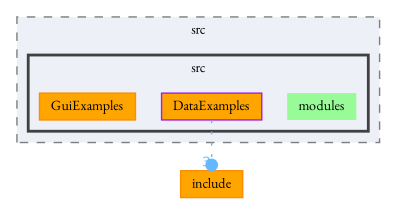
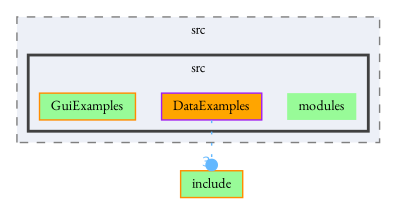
(87, 107) -> (87, 107)
(212, 184) -> (212, 184)
